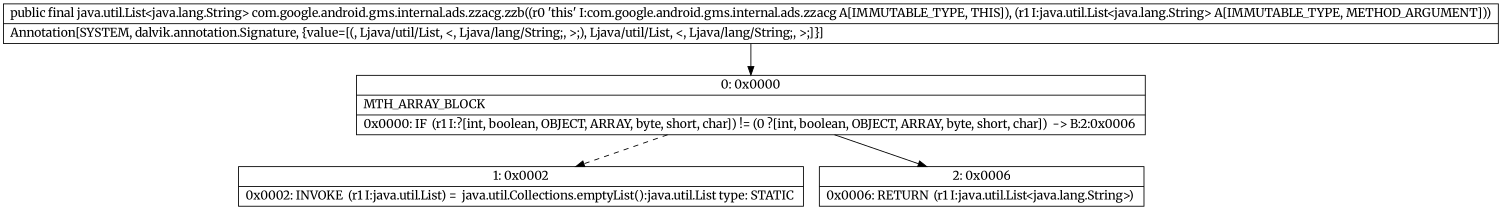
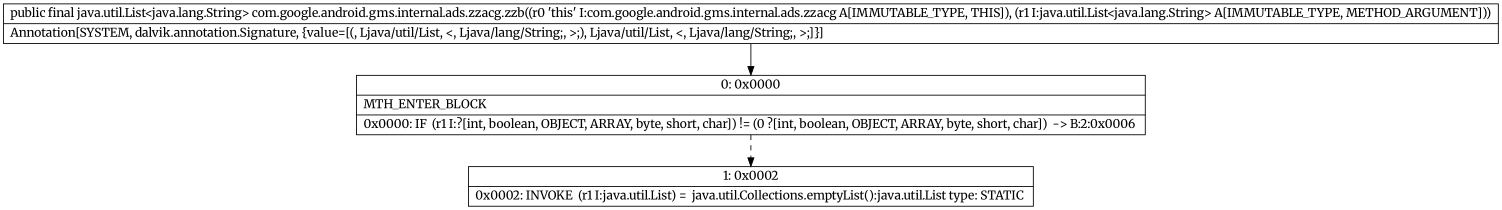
(425, 105) -> (425, 105)
(982, 186) -> none
